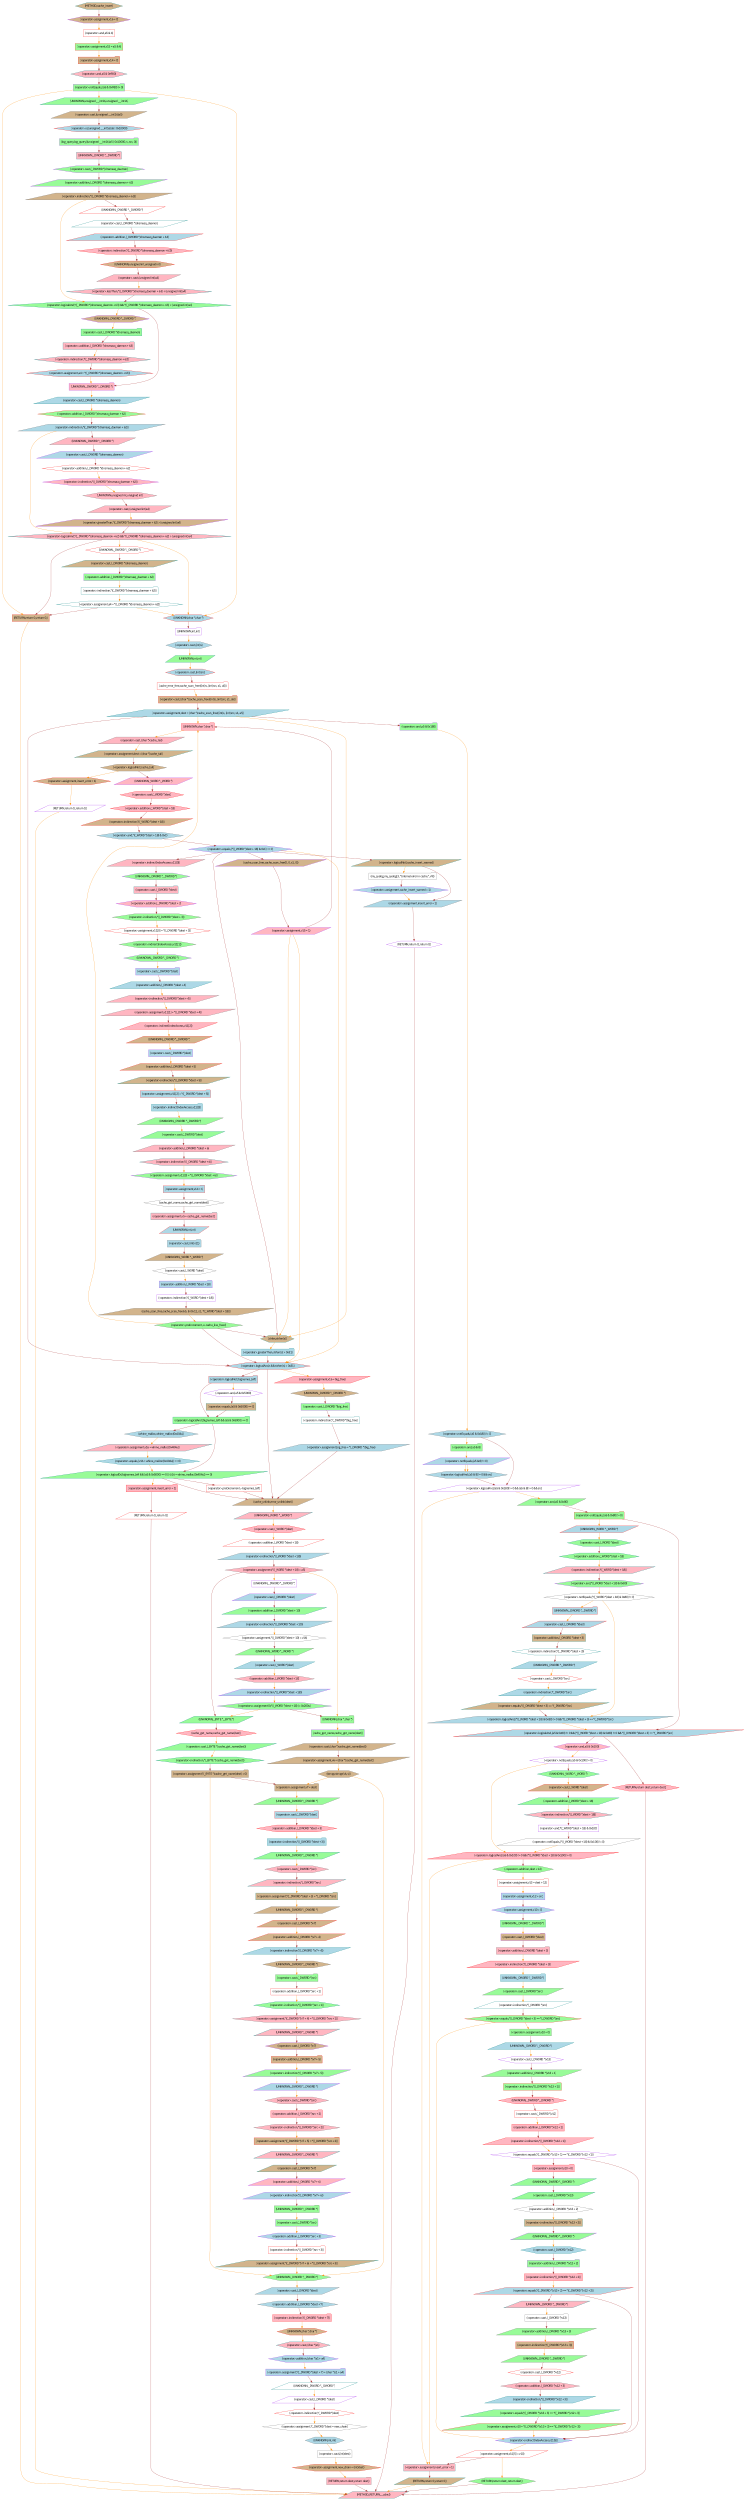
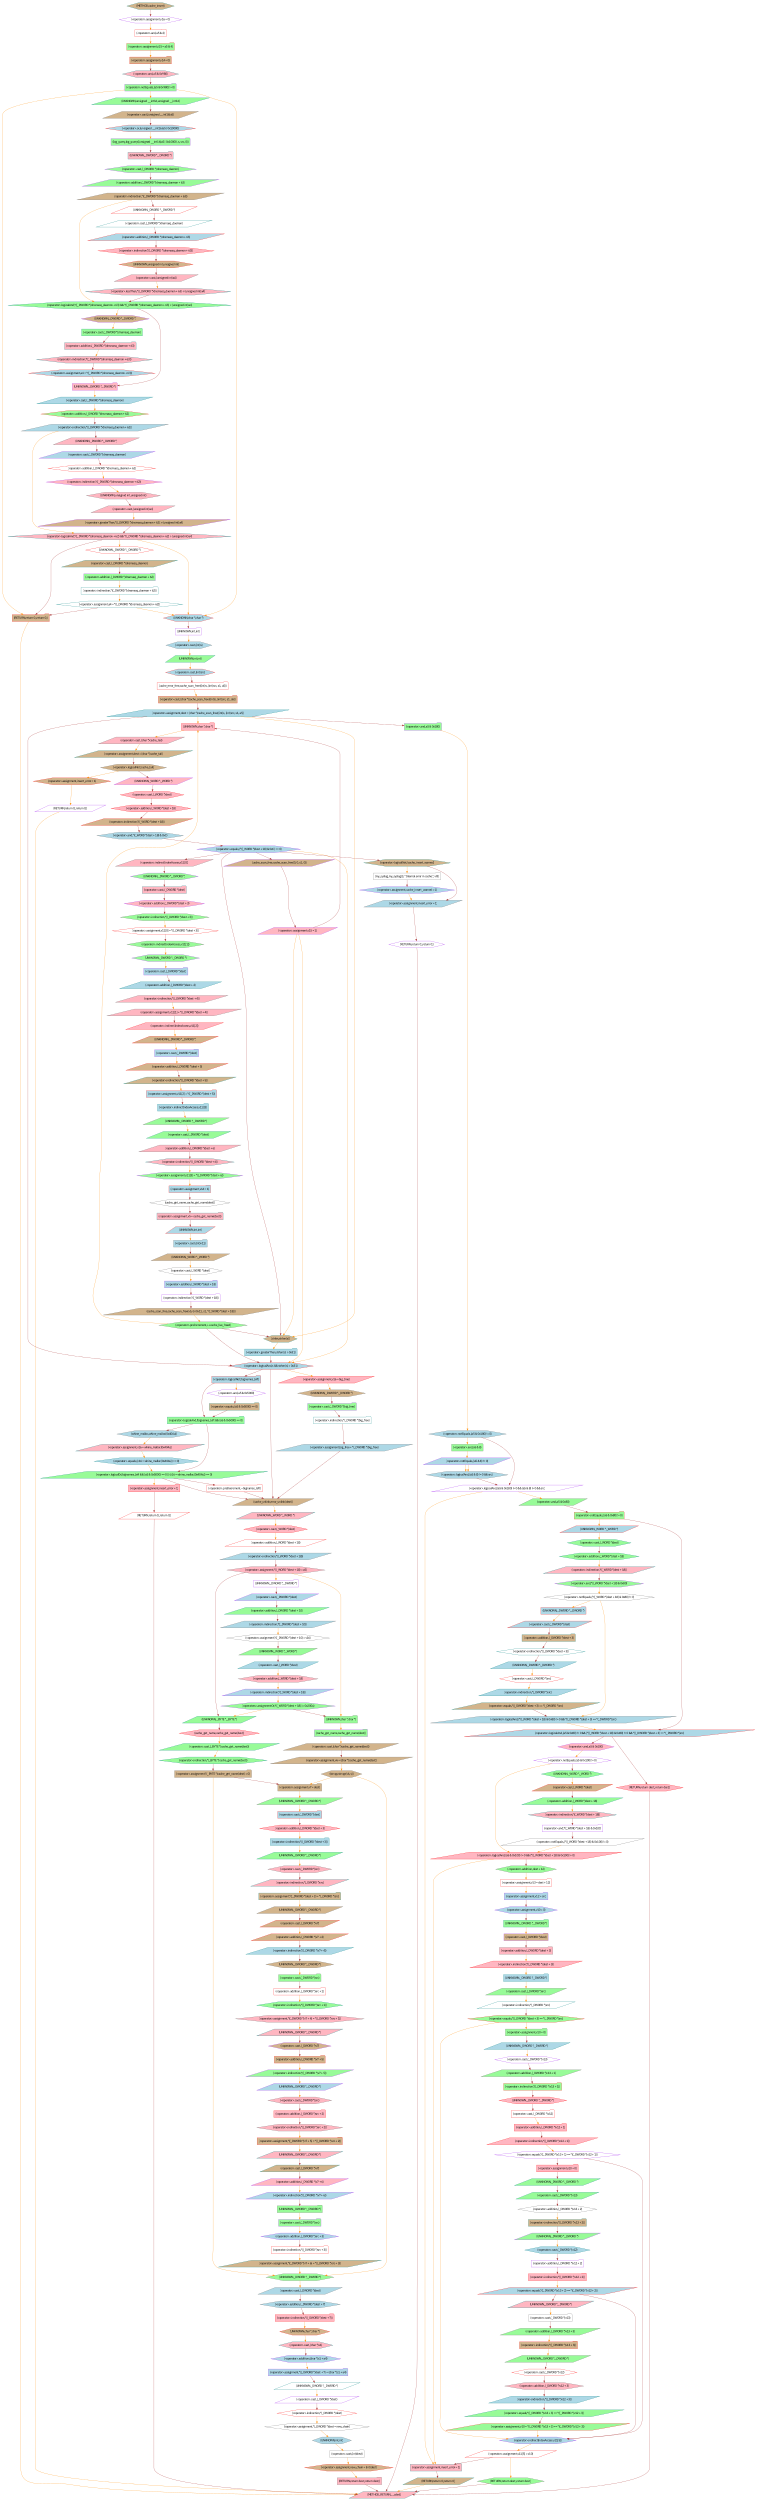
(99, 20) -> (151, 20)
(406, 863) -> (407, 863)
(553, 2264) -> (557, 2264)
